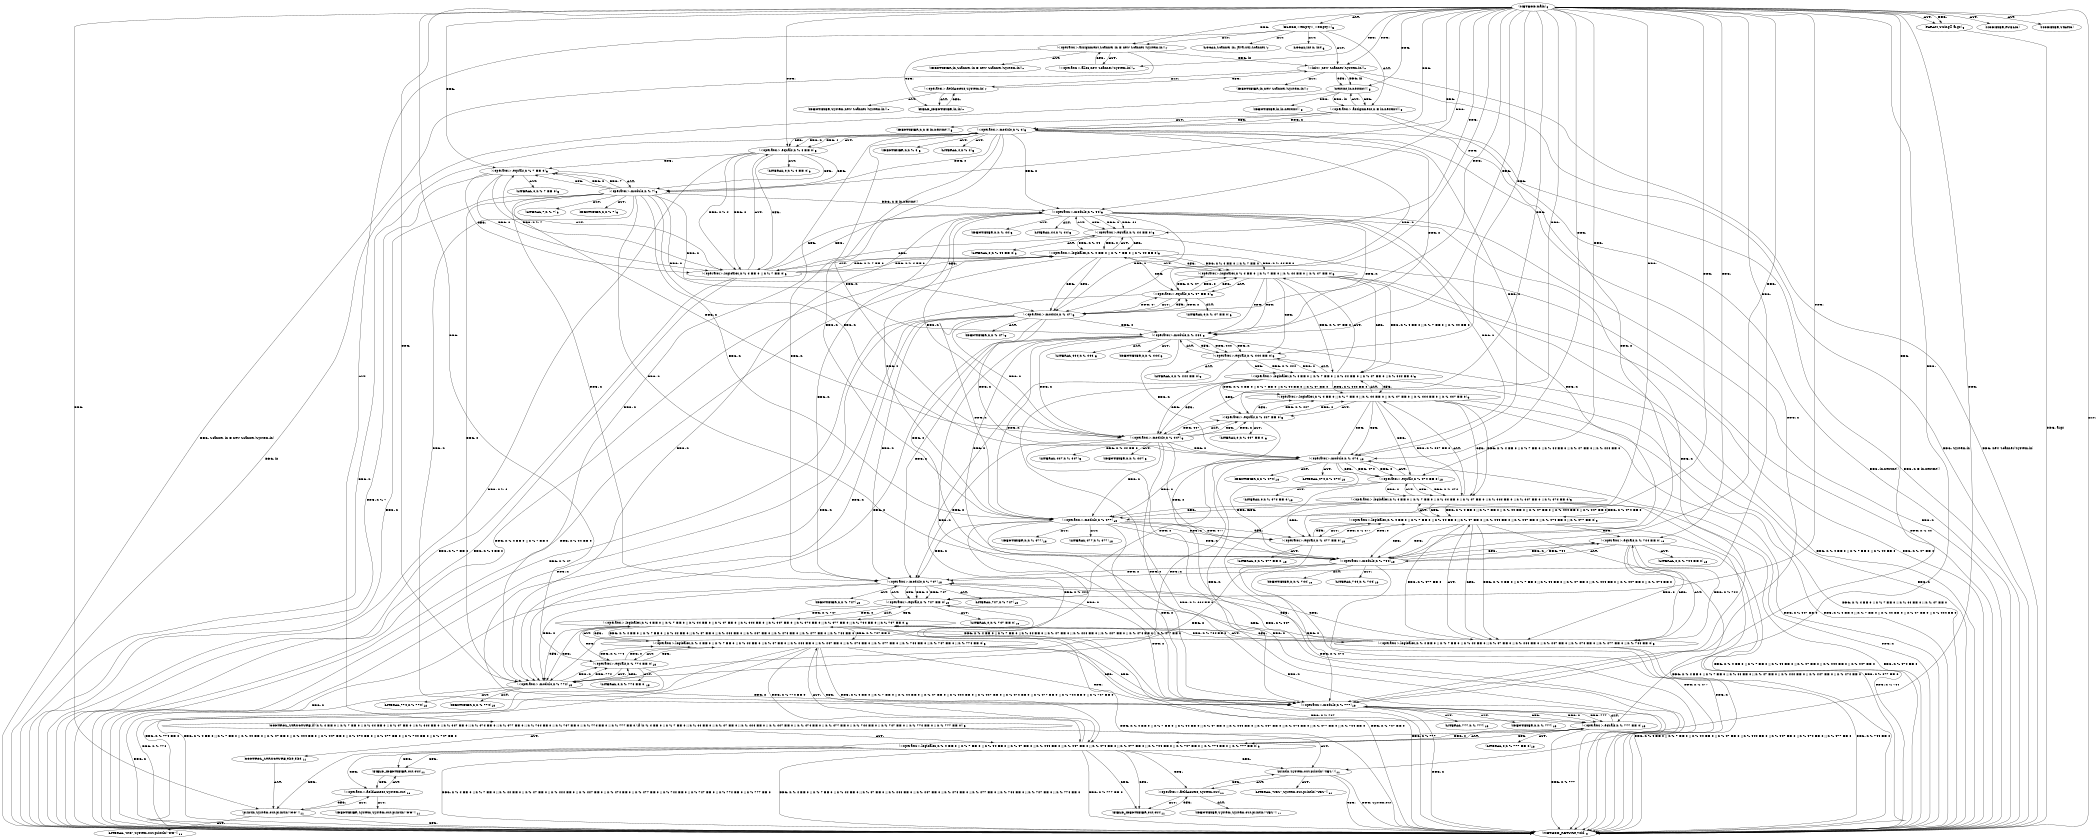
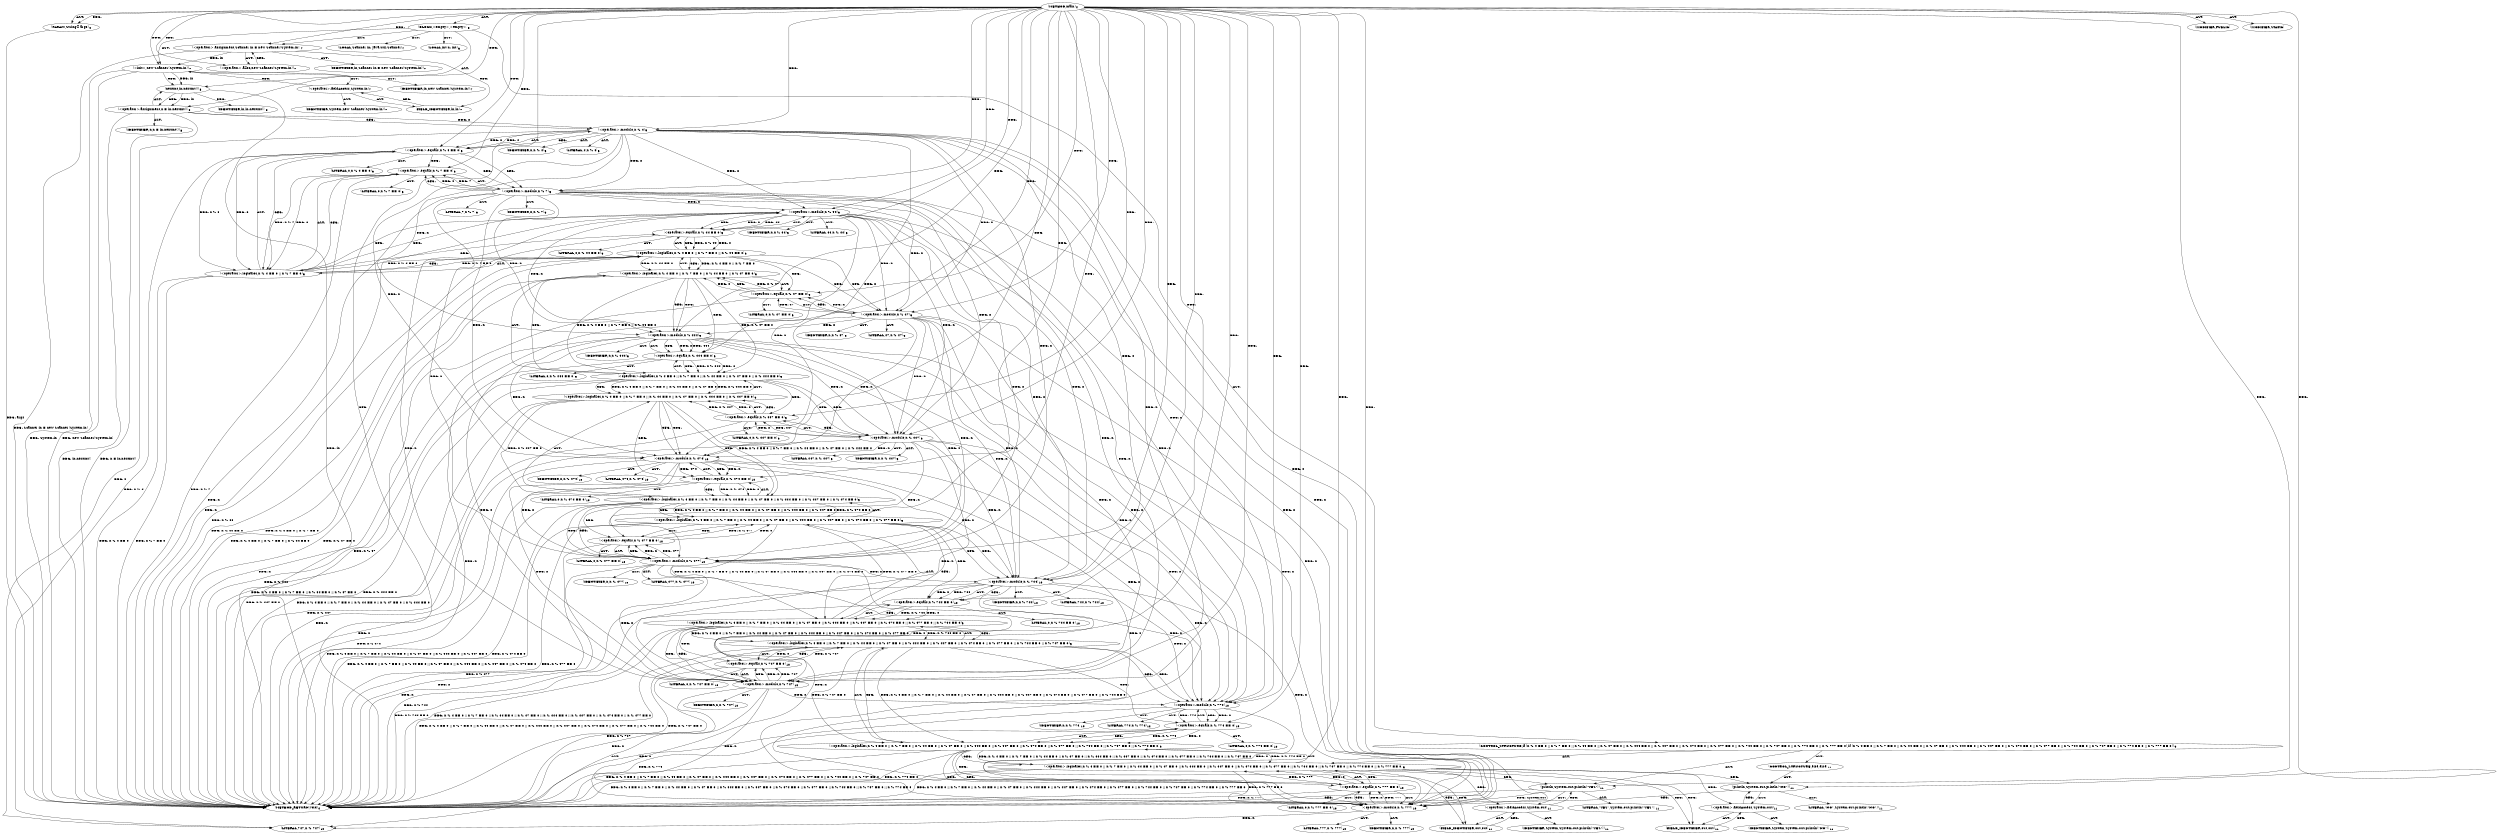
(900, 202) -> (694, 202)
none -> (887, 336)
(1076, 356) -> none
(2093, 418) -> (364, 407)
(1122, 448) -> (898, 448)
none -> (1102, 534)
(1130, 544) -> (525, 551)
none -> (617, 554)
(21, 774) -> (140, 421)
(47, 782) -> (100, 520)
(1431, 787) -> (850, 824)
